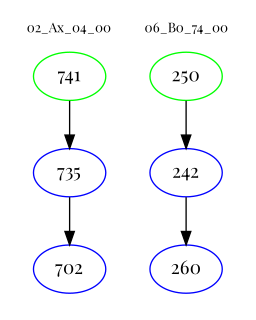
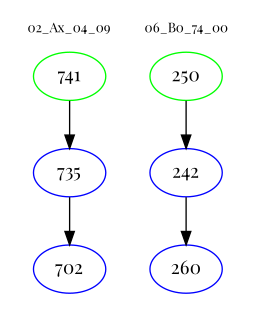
(70, 29) -> (70, 29)
